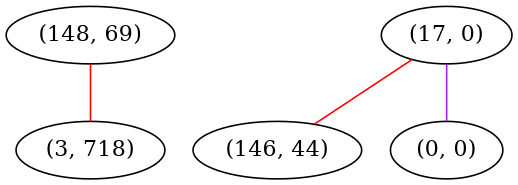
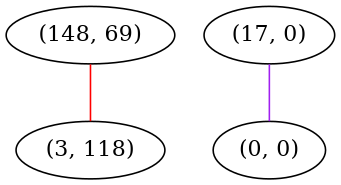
(90, 150) -> (90, 150)
(277, 150) -> none
